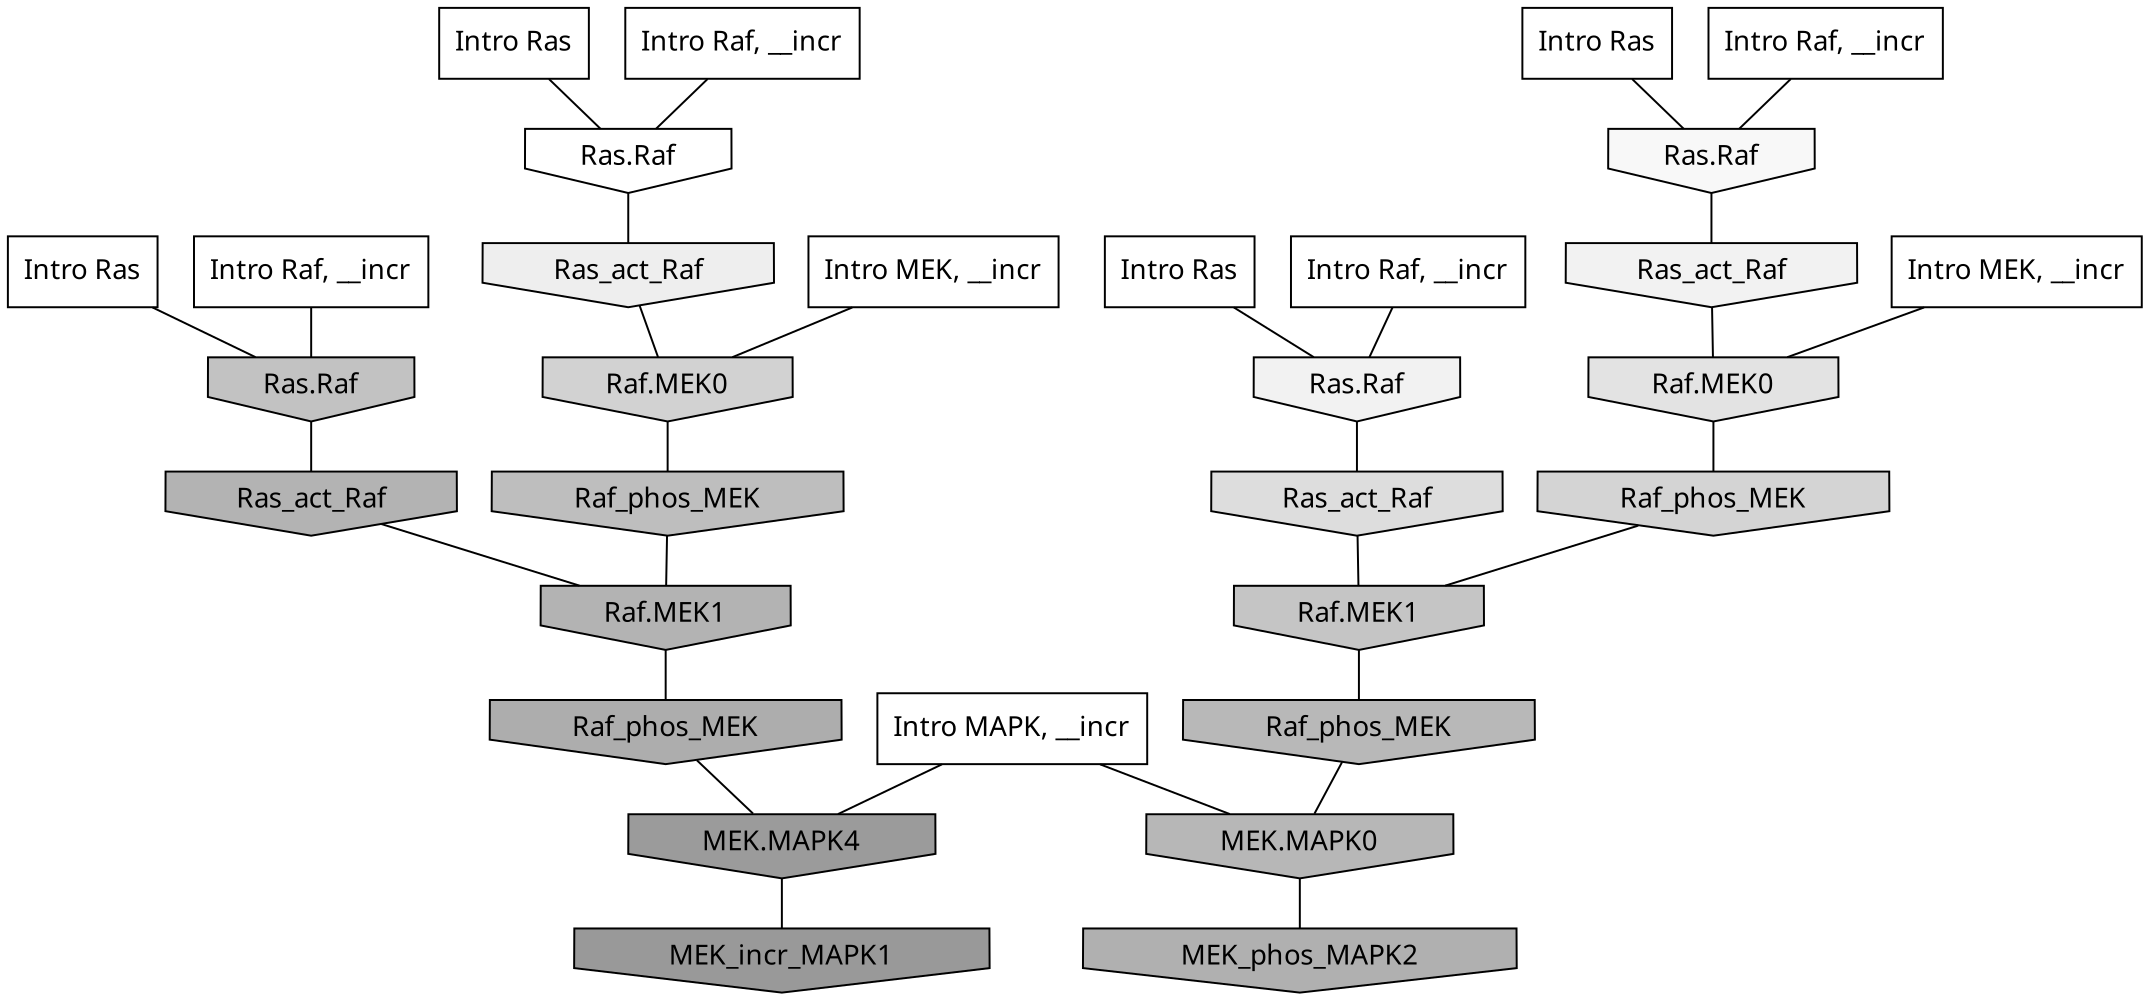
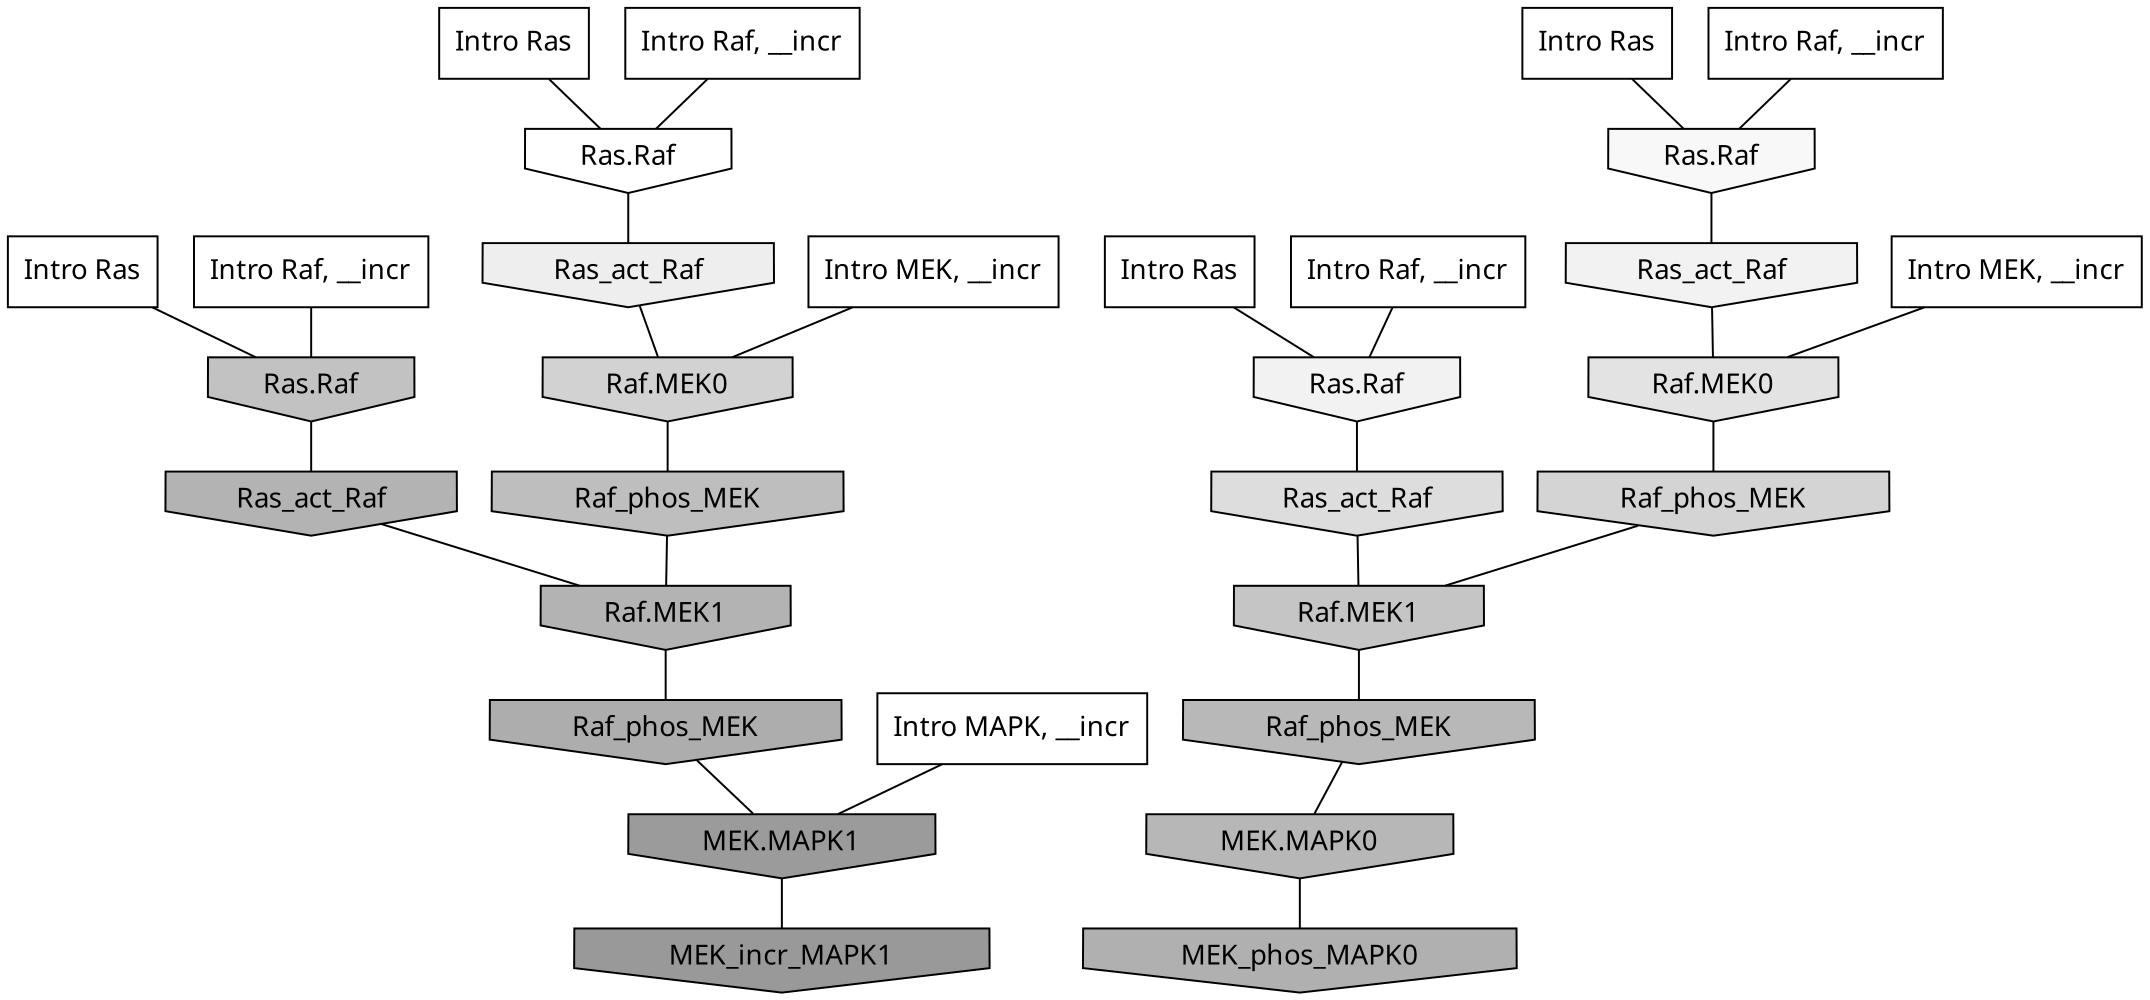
(1165, 789) -> none
(782, 843) -> (782, 843)
(1300, 957) -> (1300, 957)
